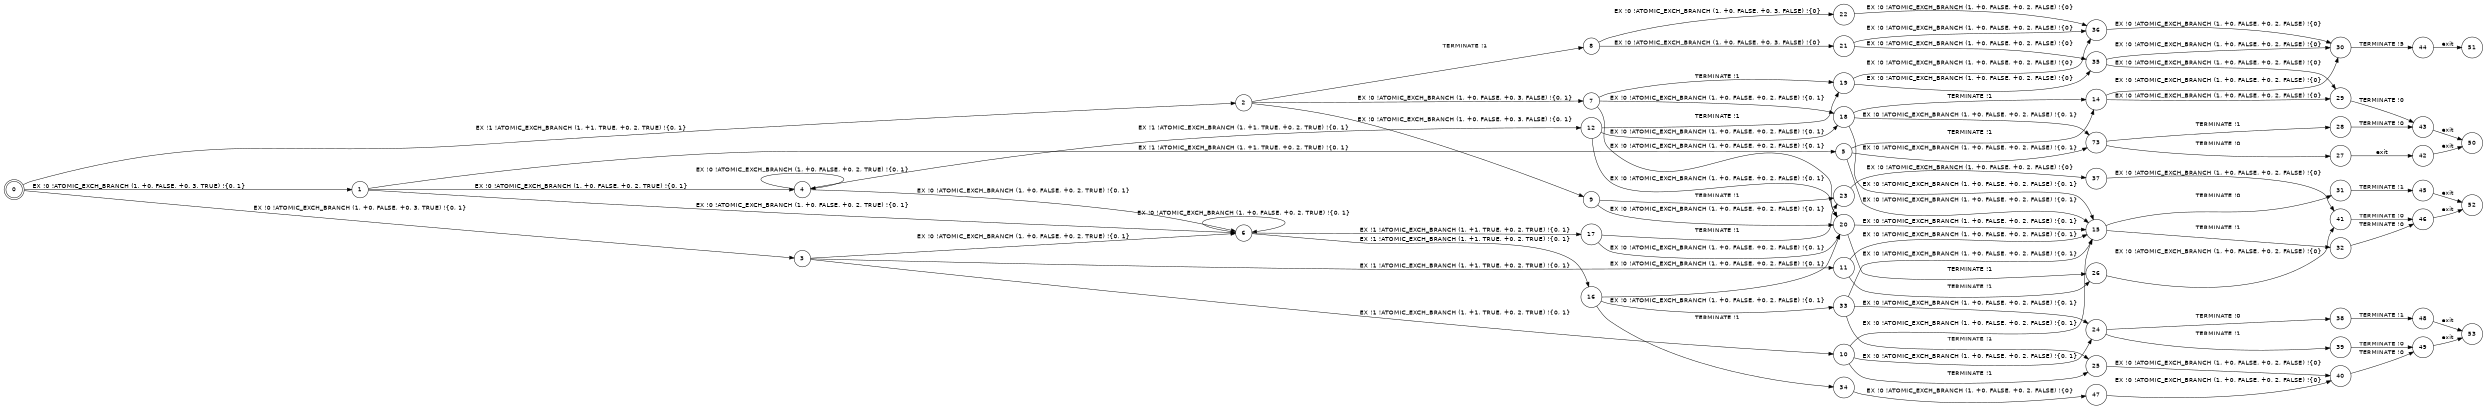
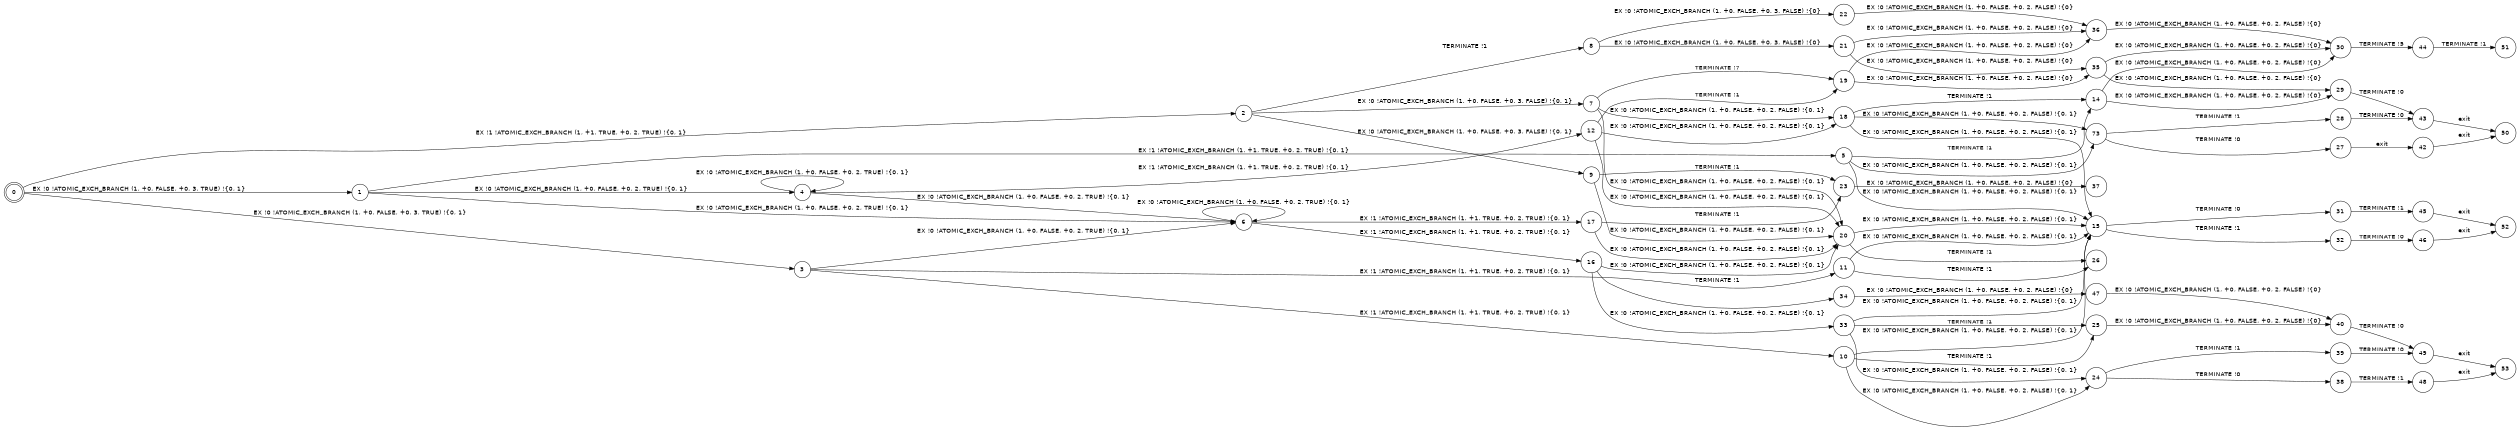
(2448, 44) -> (2464, 44)
(1718, 77) -> (1718, 68)
(2341, 219) -> none
